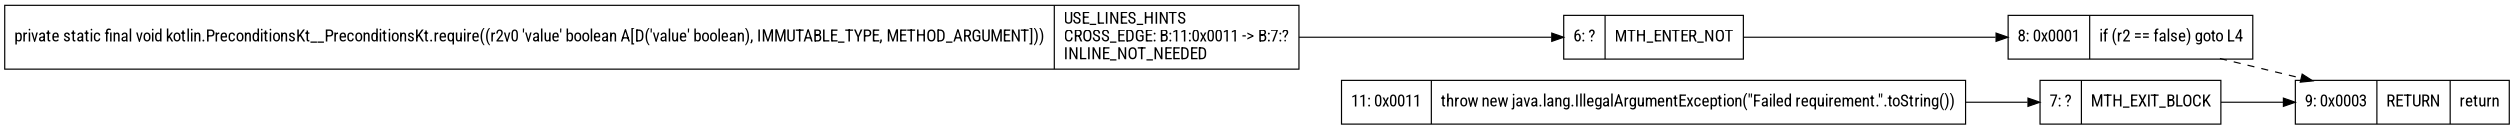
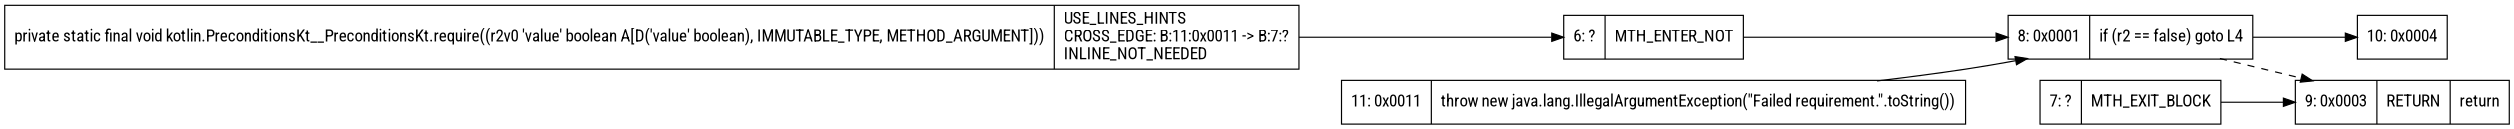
none -> (2402, 37)
(1997, 102) -> (1946, 72)
